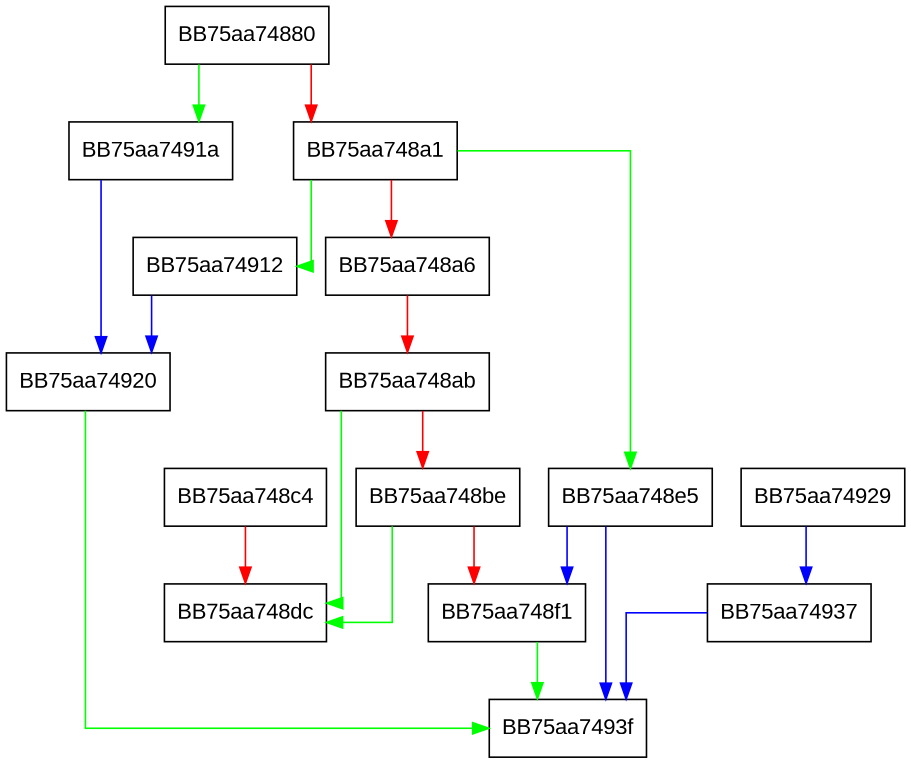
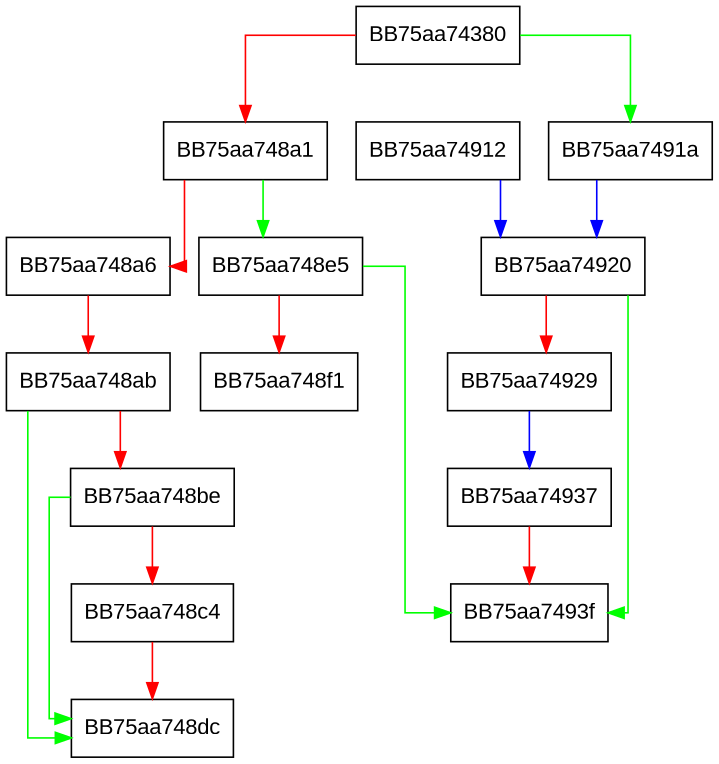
(247, 35) -> (438, 35)
(311, 224) -> none
none -> (546, 316)
(474, 547) -> (152, 547)
(567, 547) -> (279, 316)
(606, 605) -> (405, 433)
(632, 613) -> (529, 547)
(537, 662) -> none
